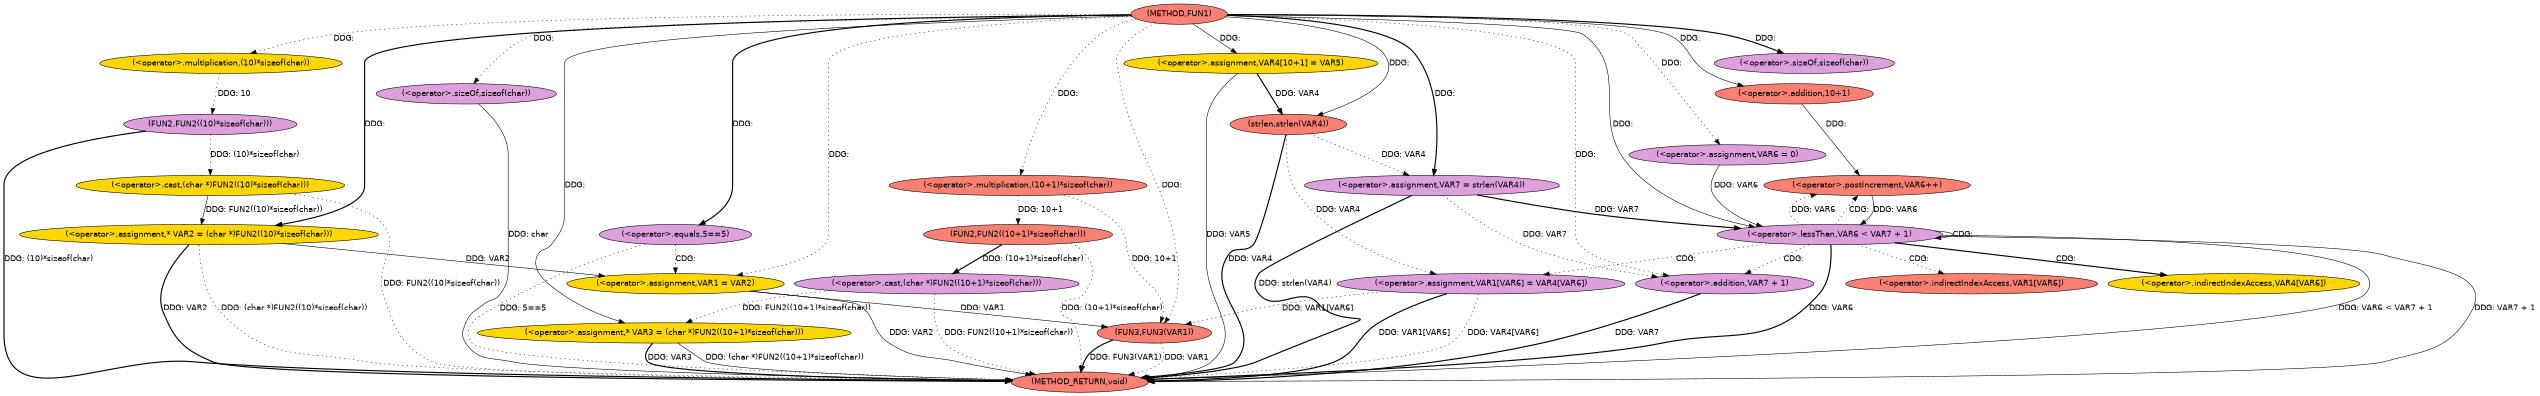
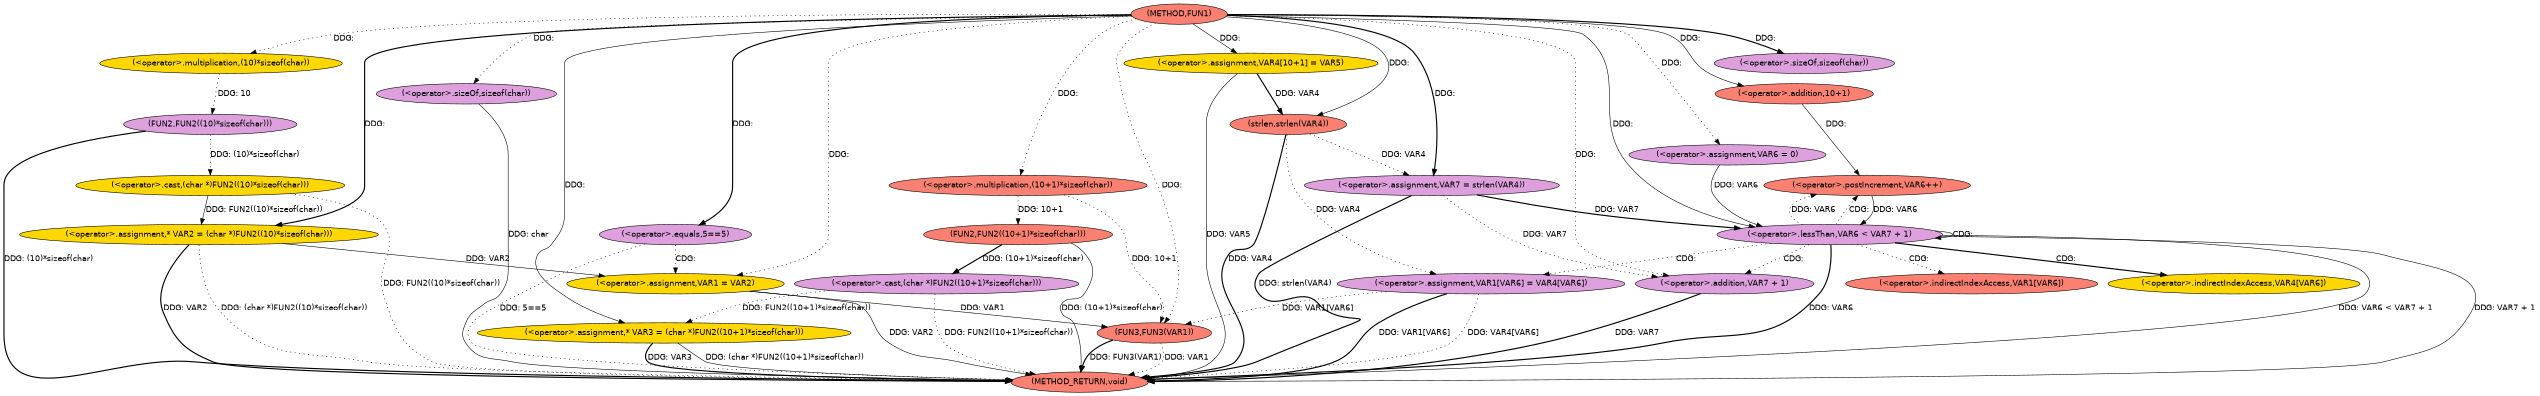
(1069, 299) -> (1069, 299)
